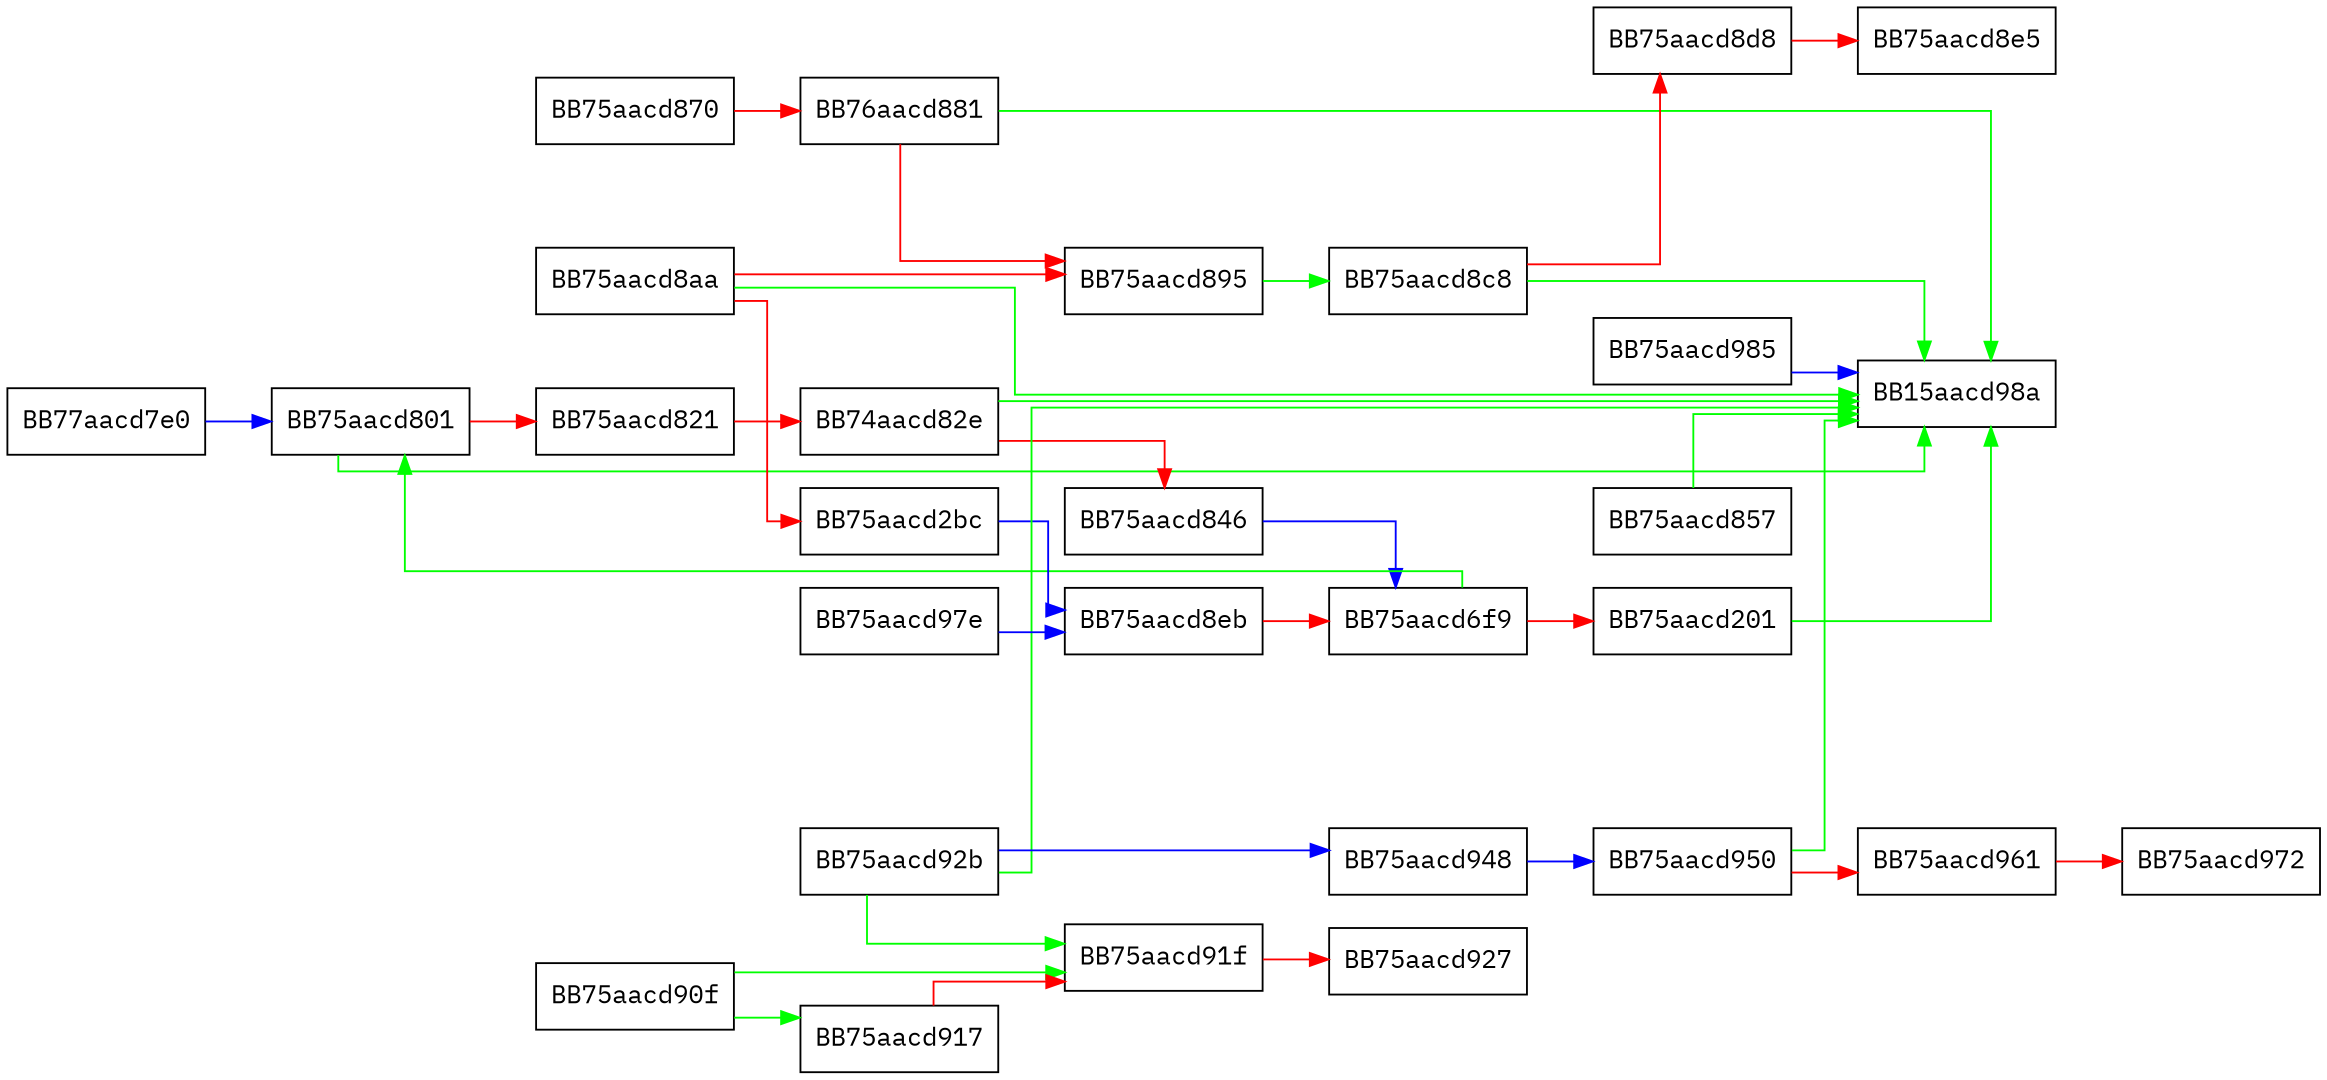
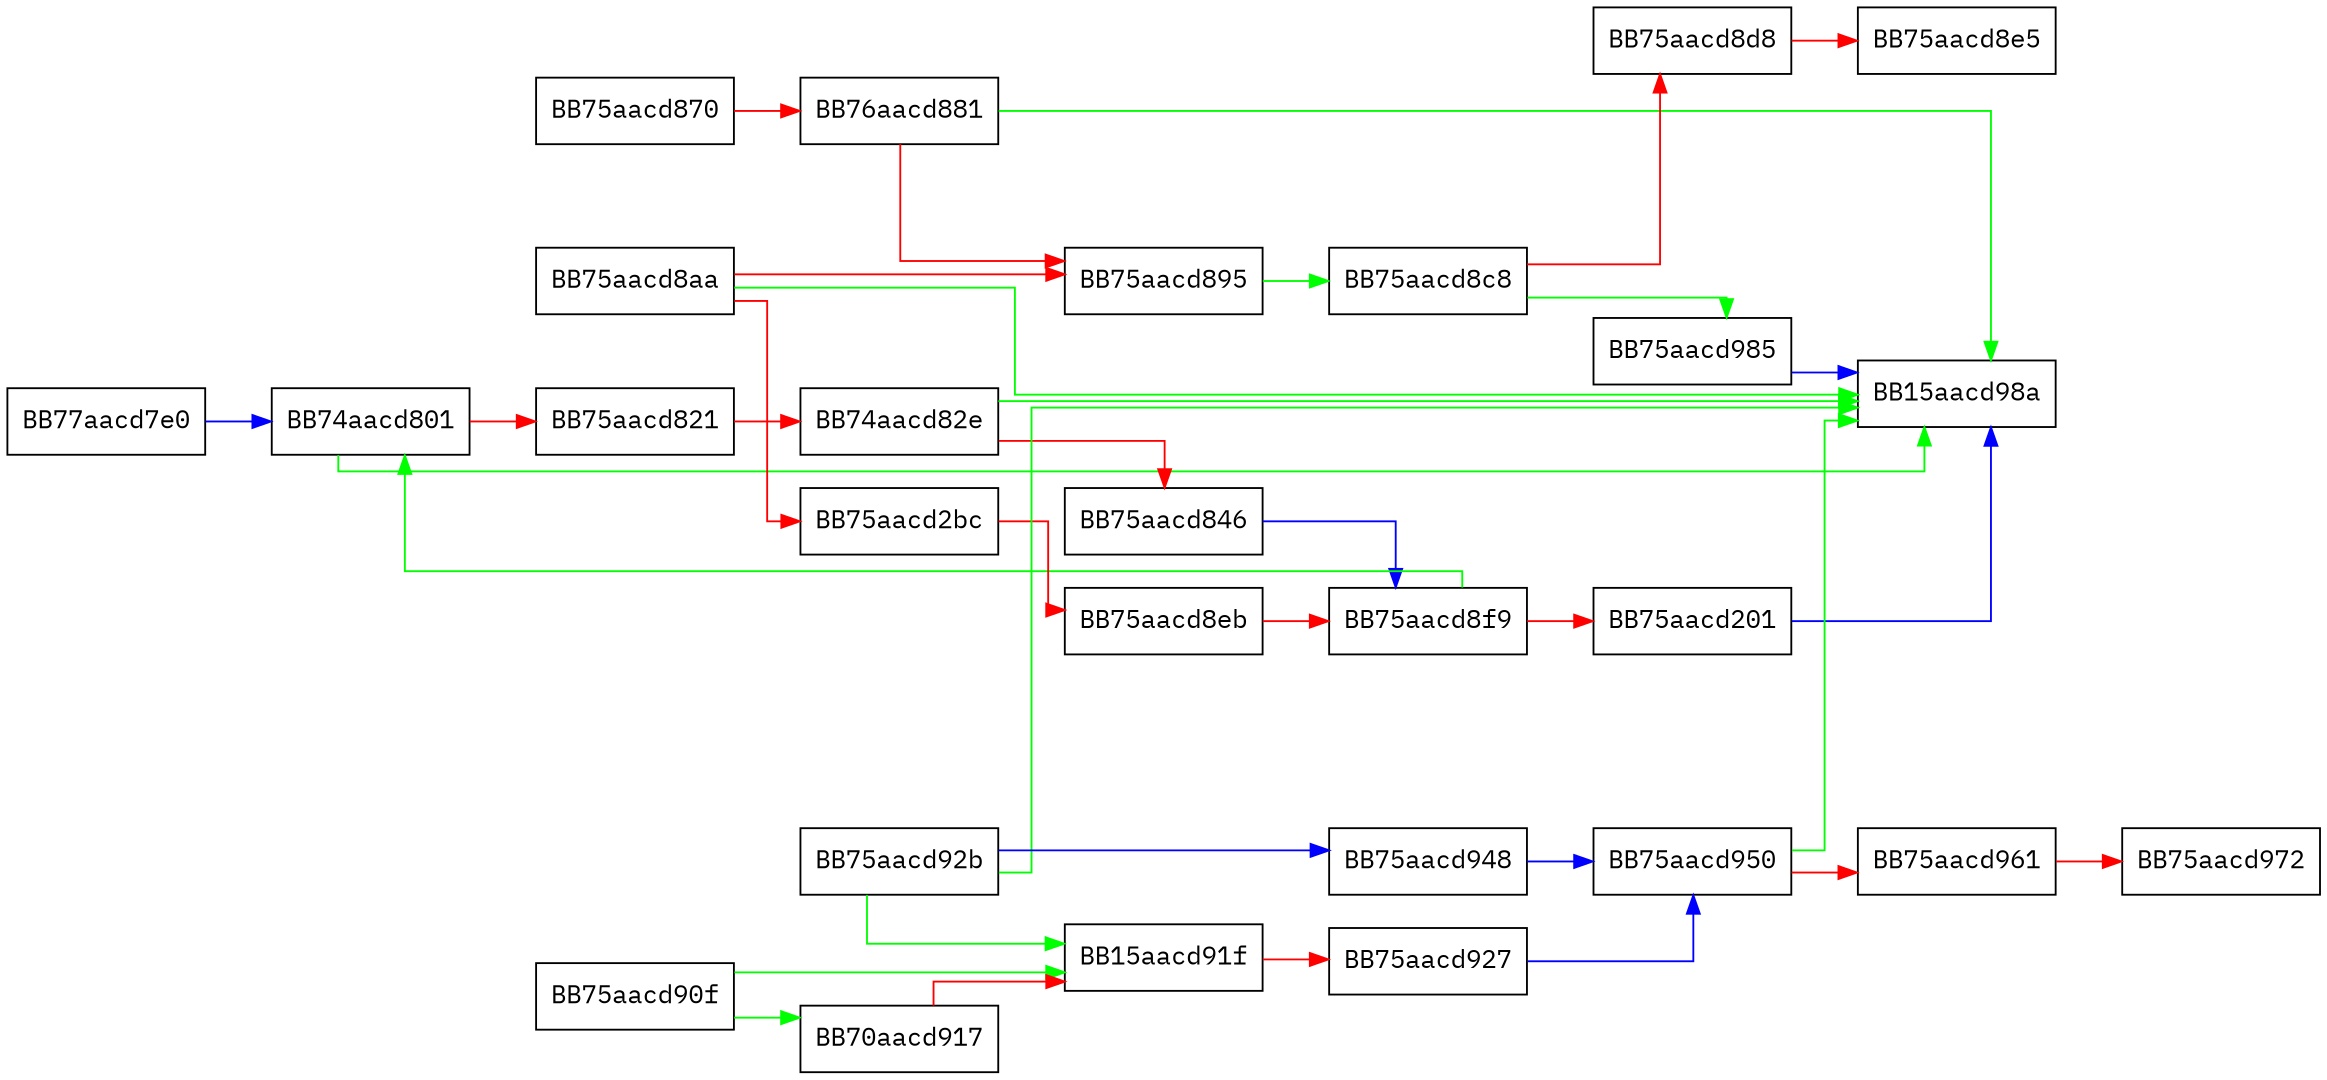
(1756, 281) -> (1628, 298)
(371, 421) -> (371, 421)
(1692, 521) -> none
(1048, 542) -> (1048, 542)
(899, 621) -> none
(1428, 621) -> (1428, 621)
(1979, 621) -> (1979, 621)
(1164, 958) -> (1164, 958)
none -> (1634, 961)
(899, 1039) -> (899, 1039)
